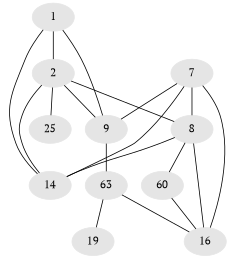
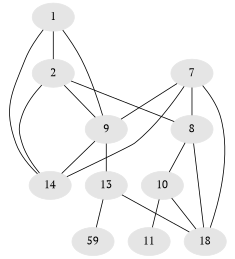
(50, 129) -> none
(121, 157) -> (78, 157)
(106, 185) -> (106, 185)
(162, 185) -> (162, 185)
(93, 242) -> (93, 242)
none -> (149, 242)
(205, 242) -> (205, 242)
